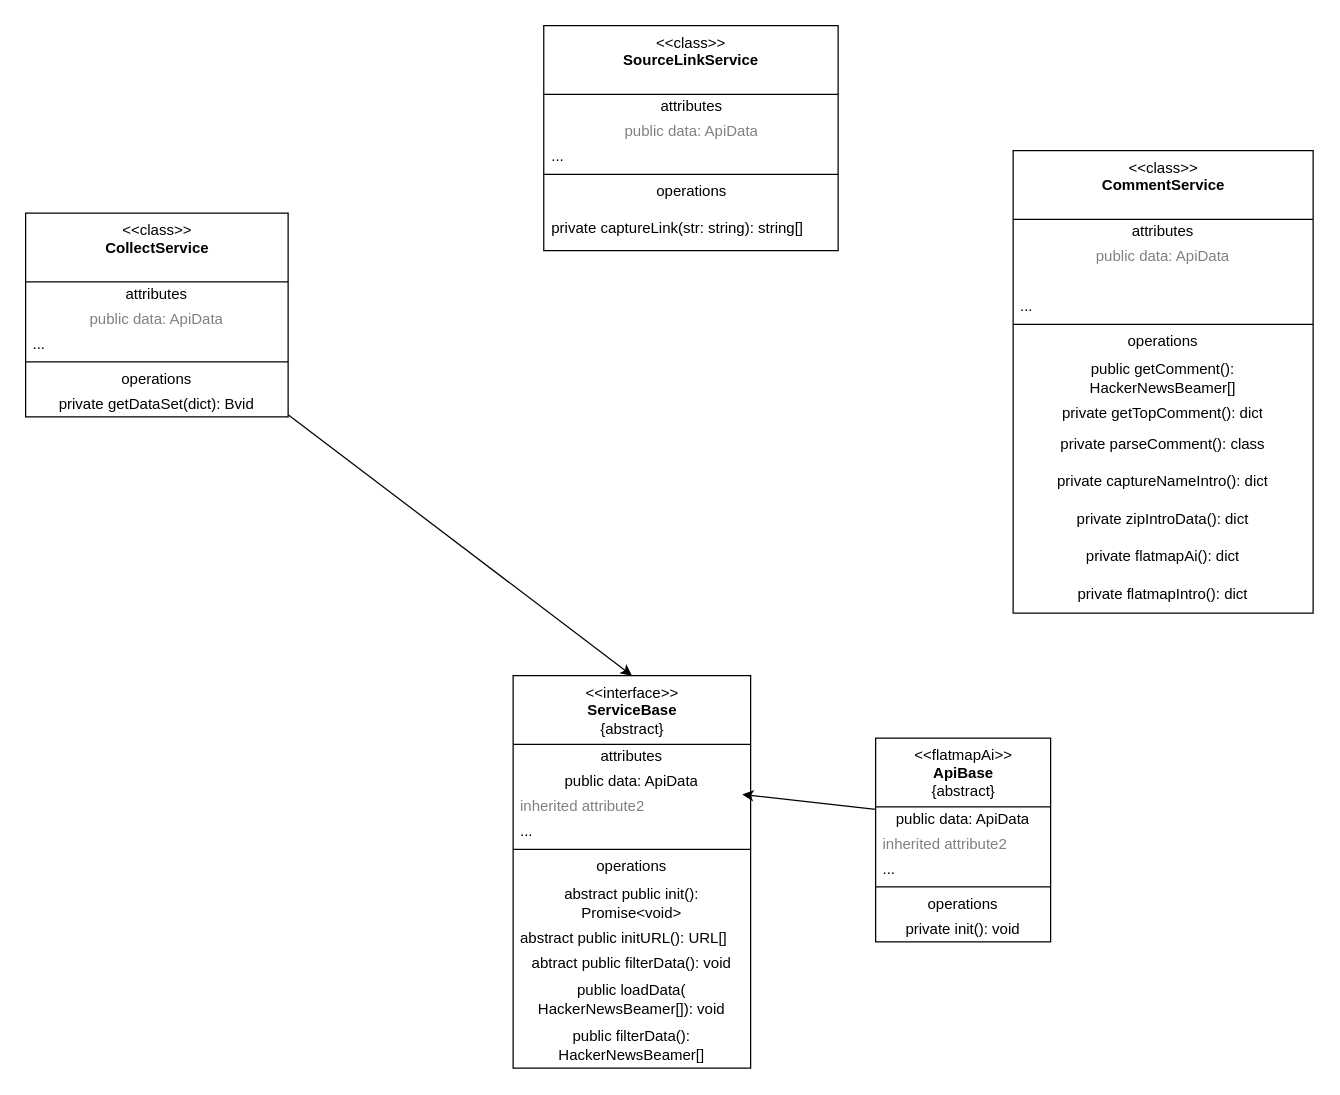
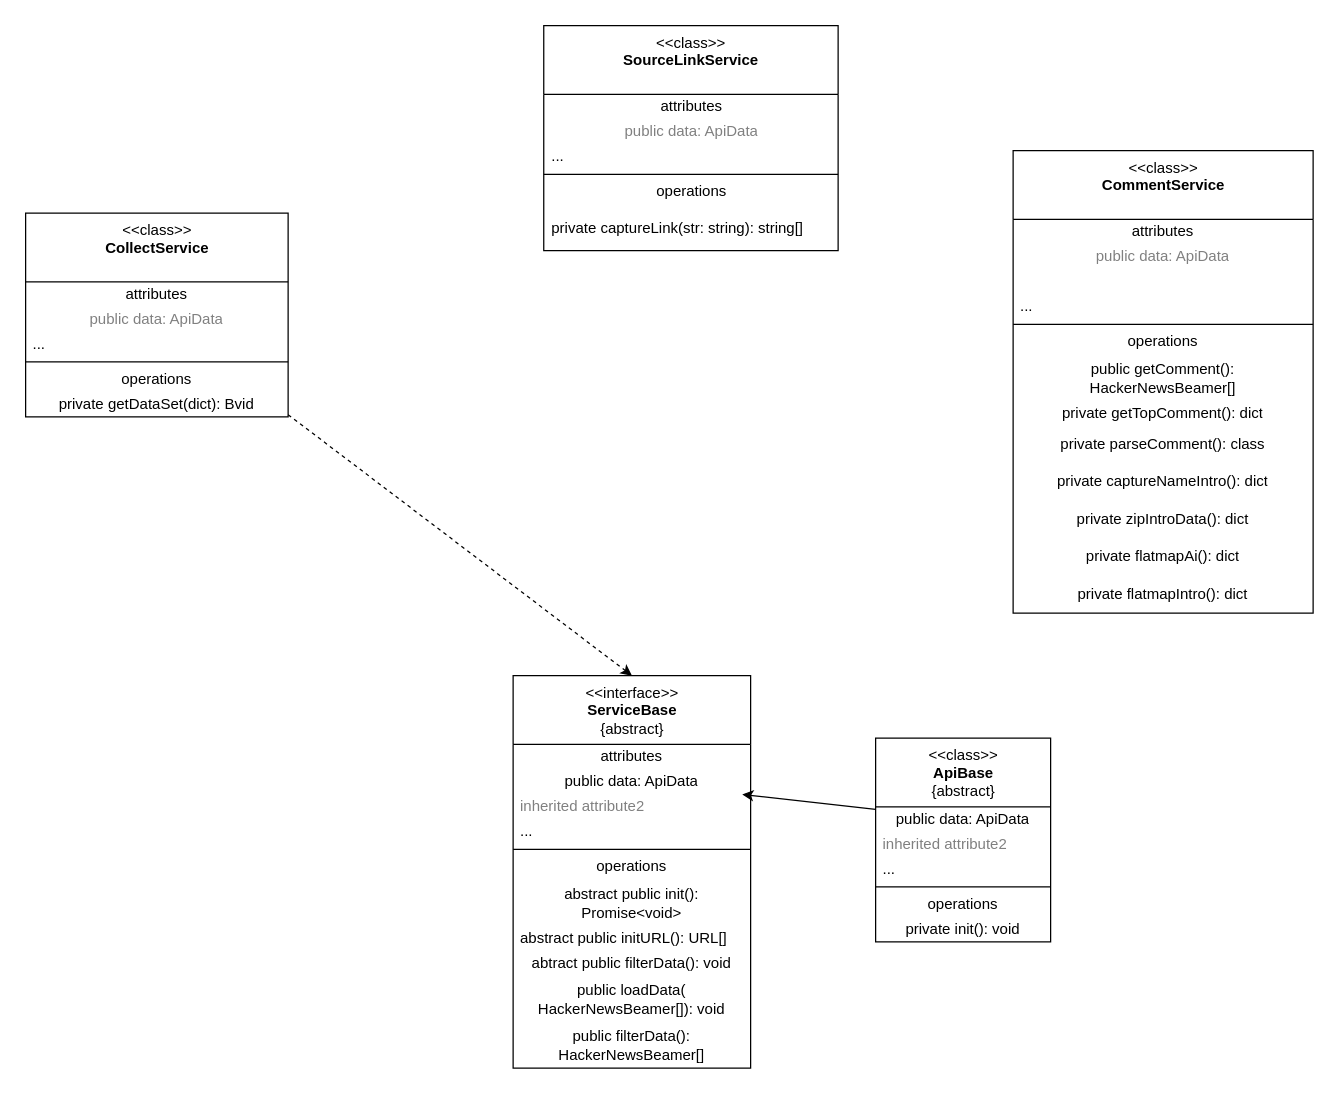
(456, 542) -> (456, 542)
(964, 774) -> (964, 774)
